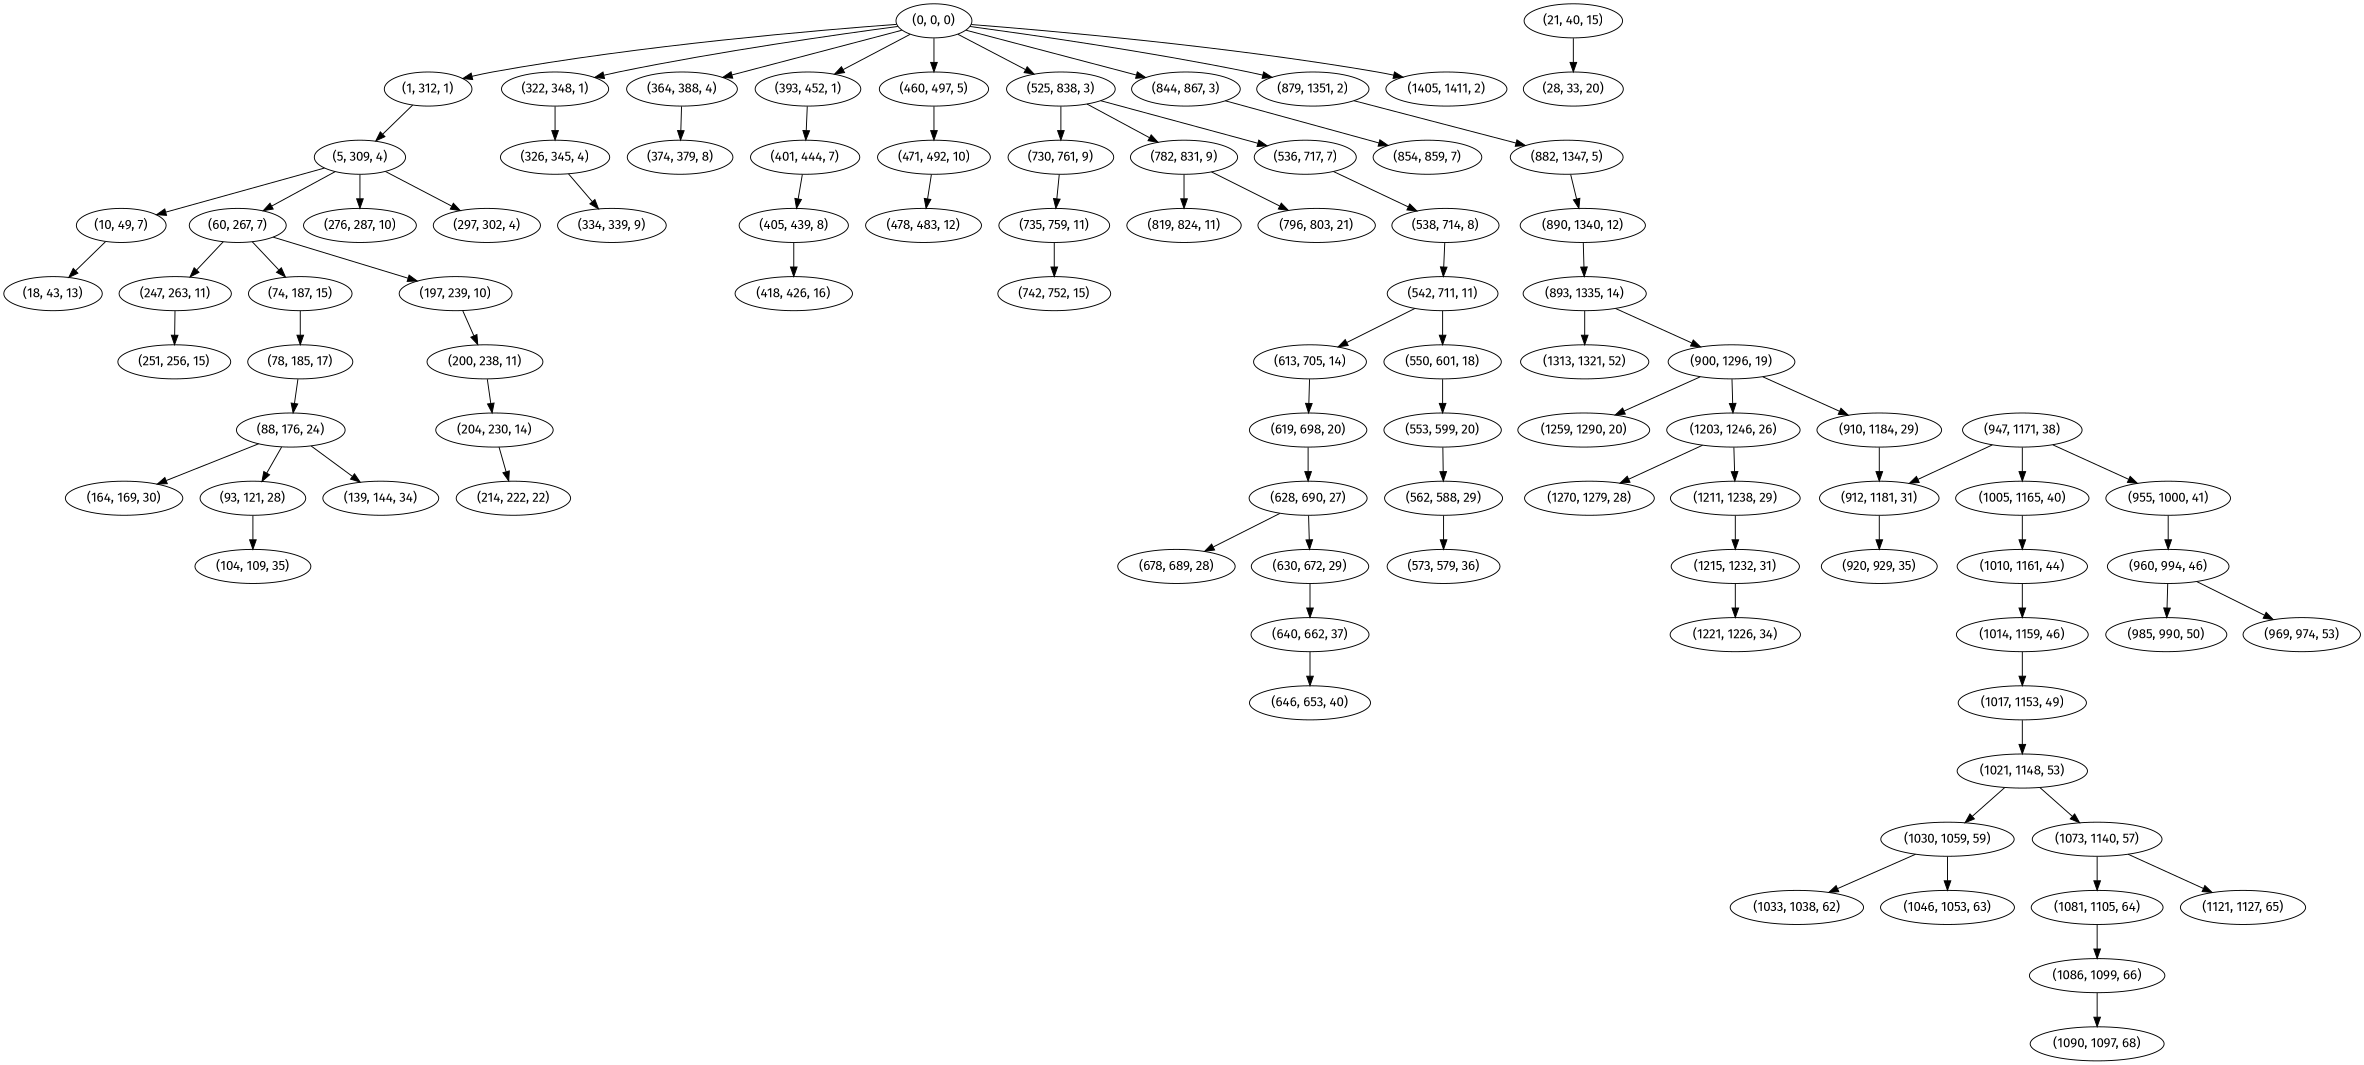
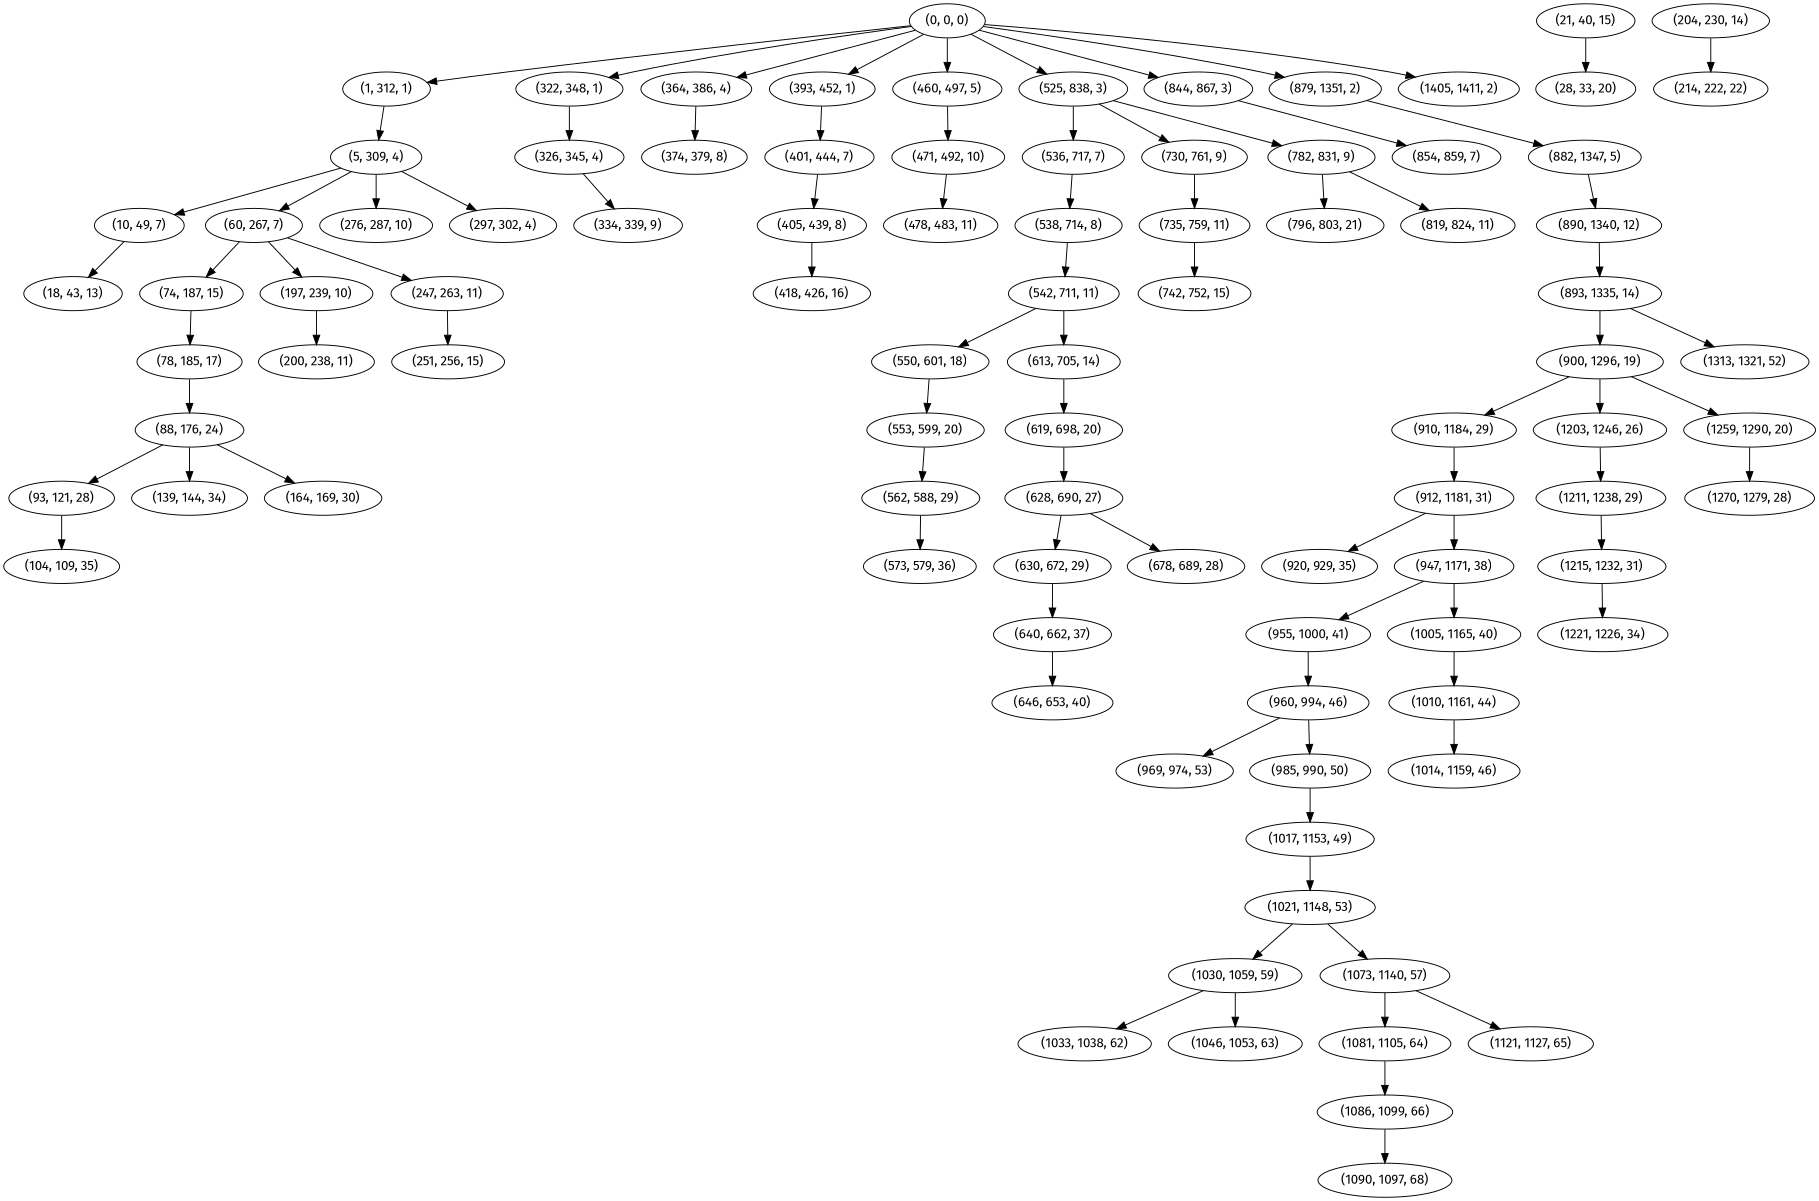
(682, 89) -> (696, 89)
(924, 225) -> (941, 225)
(489, 391) -> none
(1666, 462) -> (1750, 459)
(1955, 462) -> (1454, 528)
(2022, 664) -> (1310, 800)
